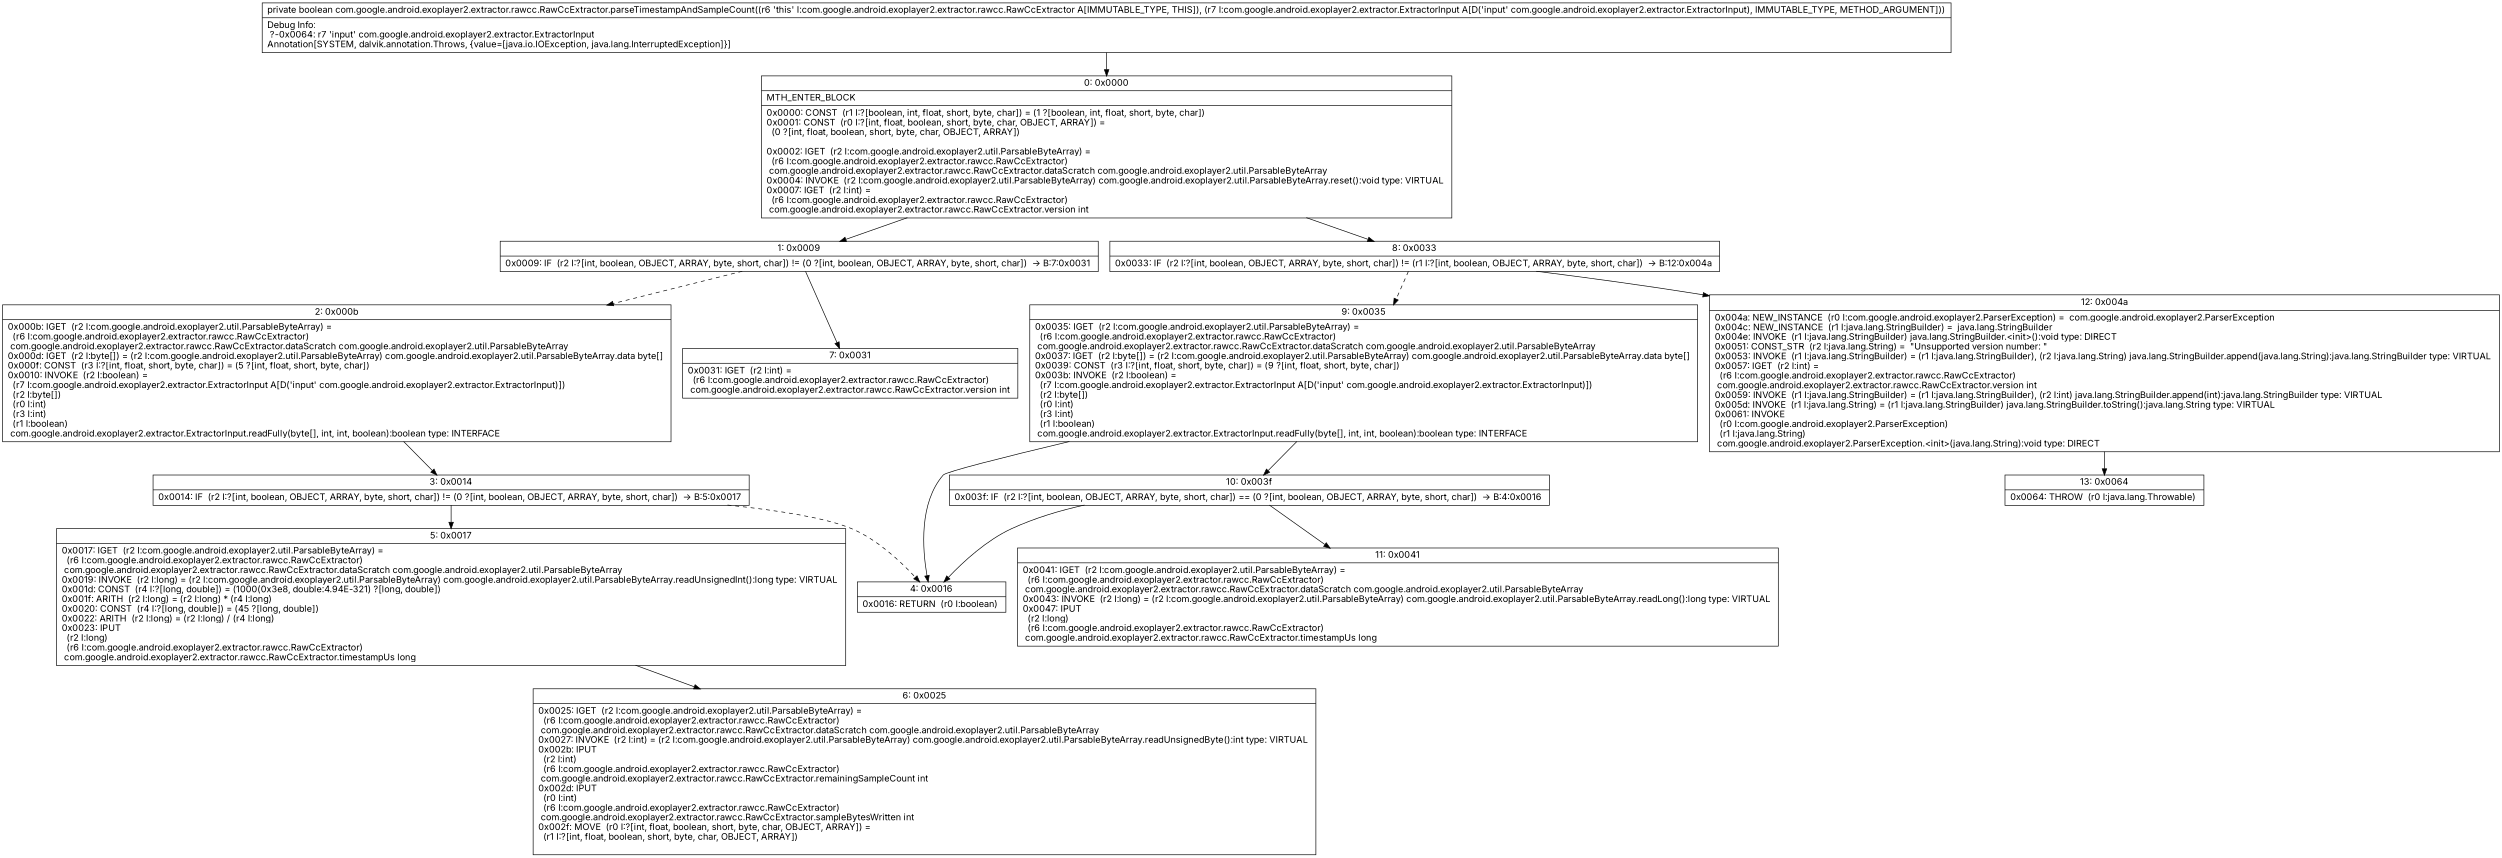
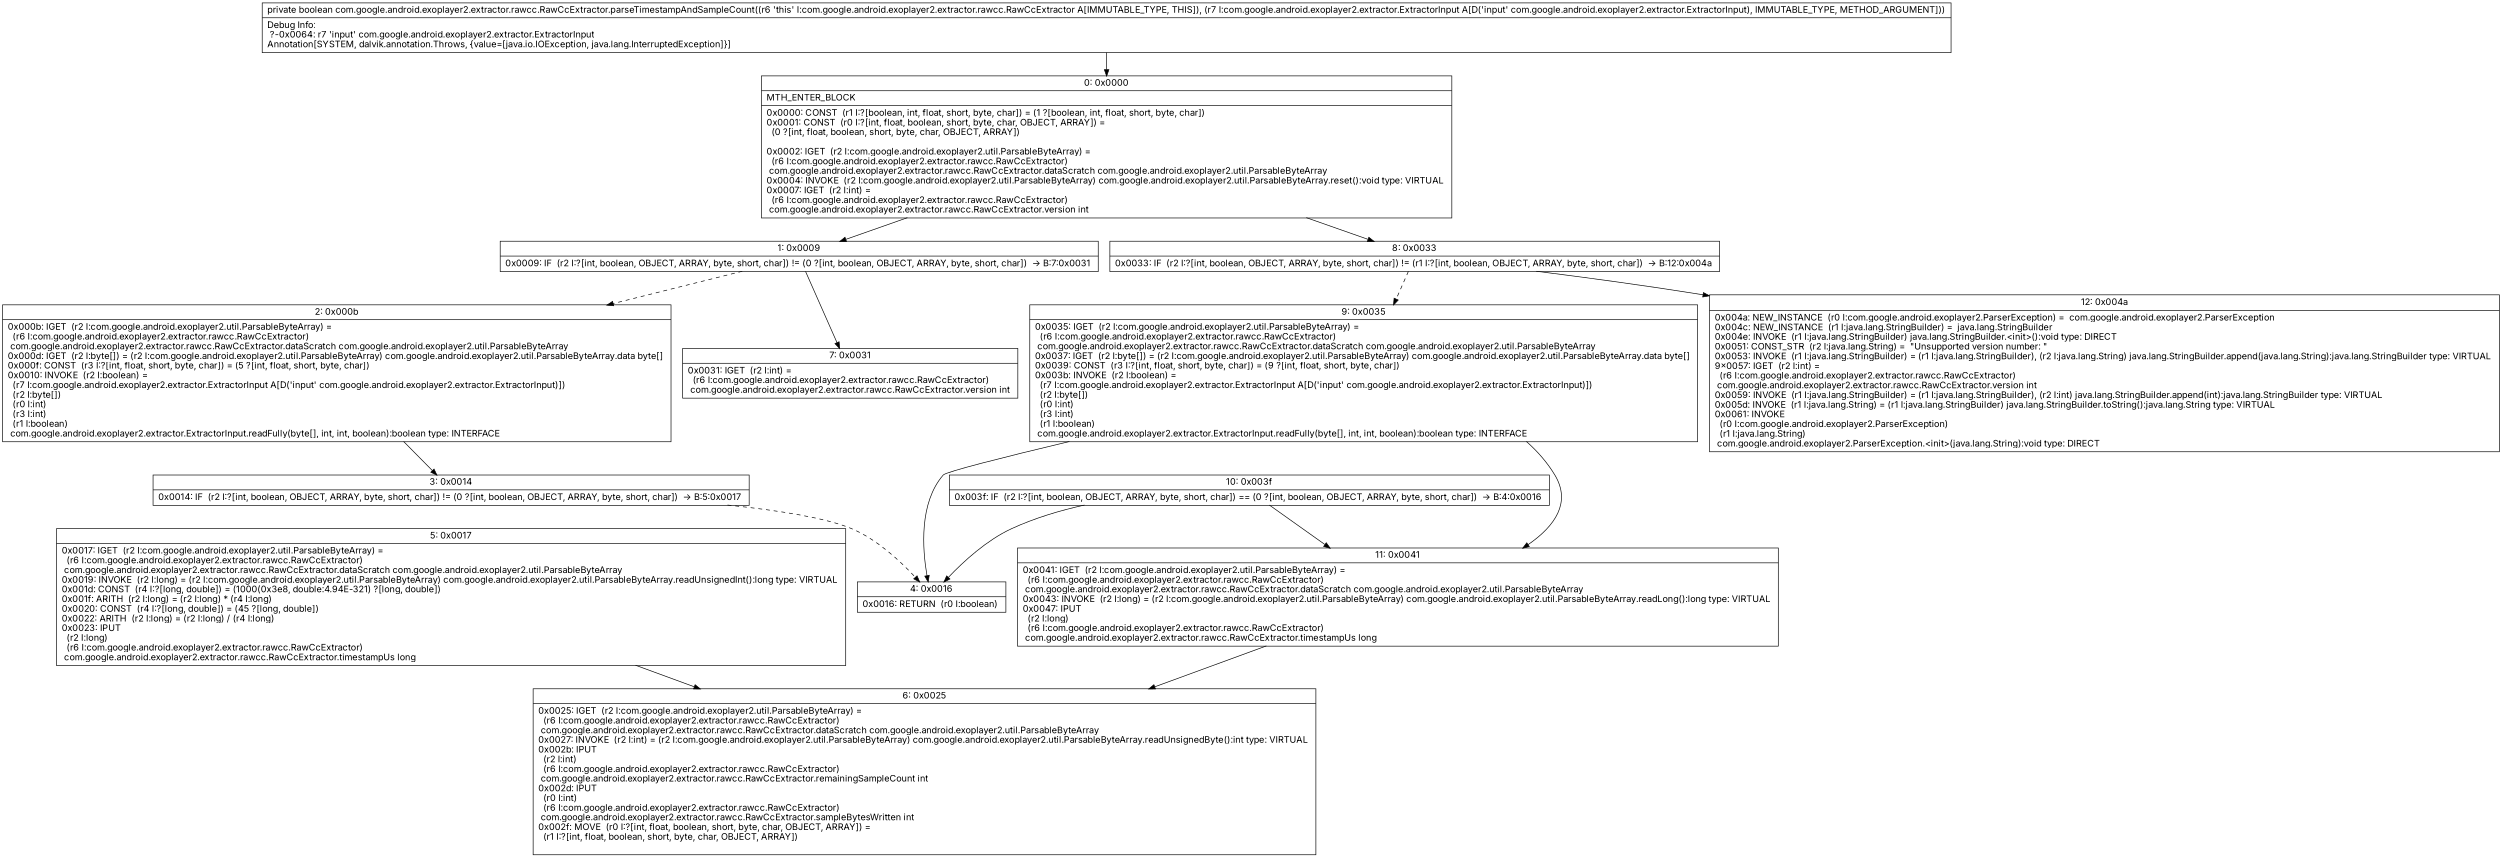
(1768, 366) -> (1769, 366)
(1282, 456) -> (1561, 494)
(2104, 490) -> none
(451, 514) -> none
none -> (1211, 666)
